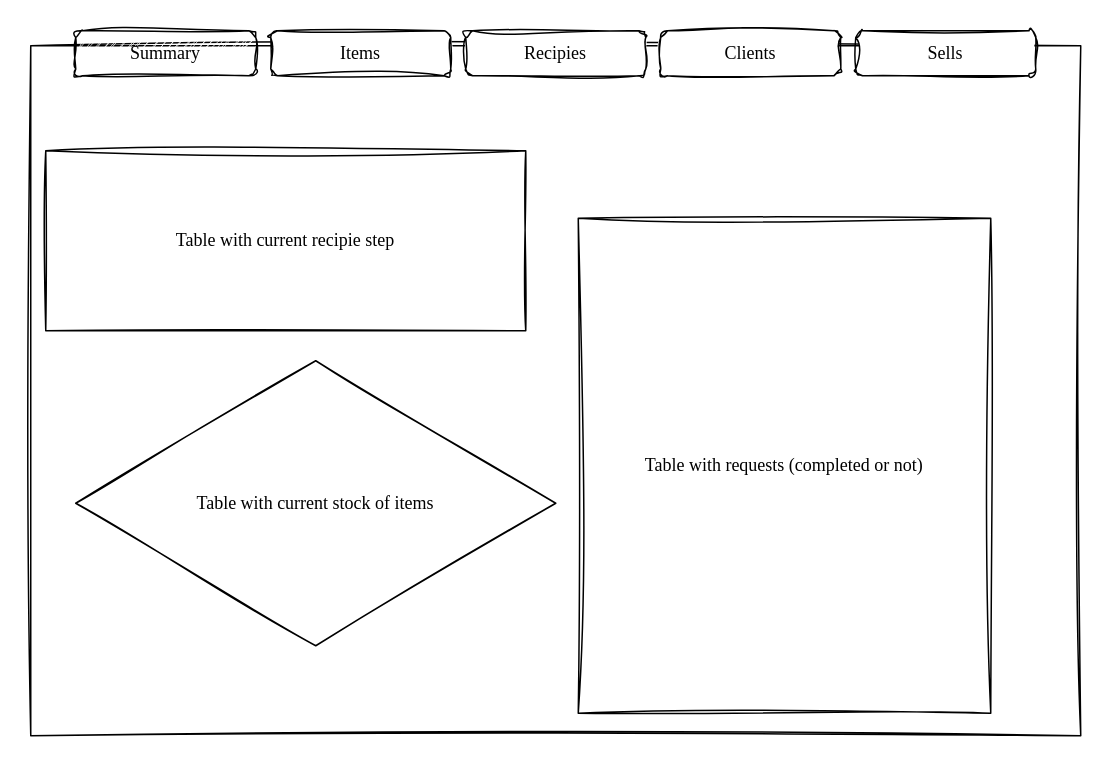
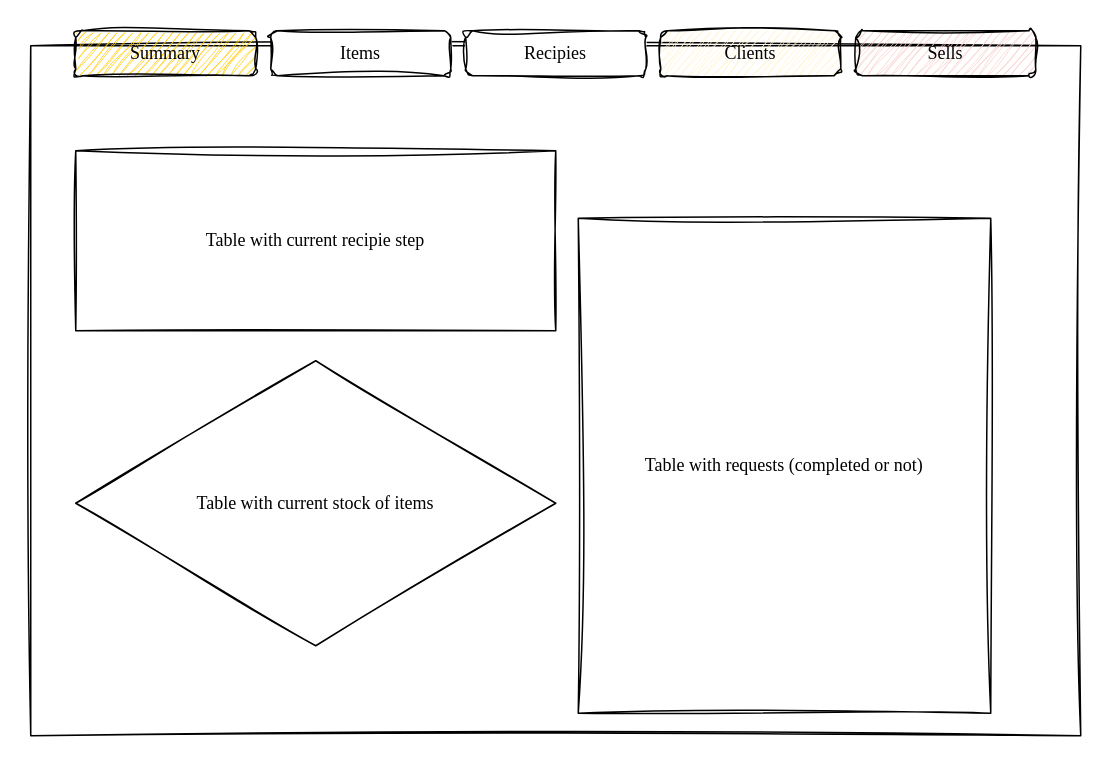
(166, 53) -> (166, 53)
(751, 53) -> (751, 53)
(946, 53) -> (946, 53)
(286, 241) -> (316, 241)
